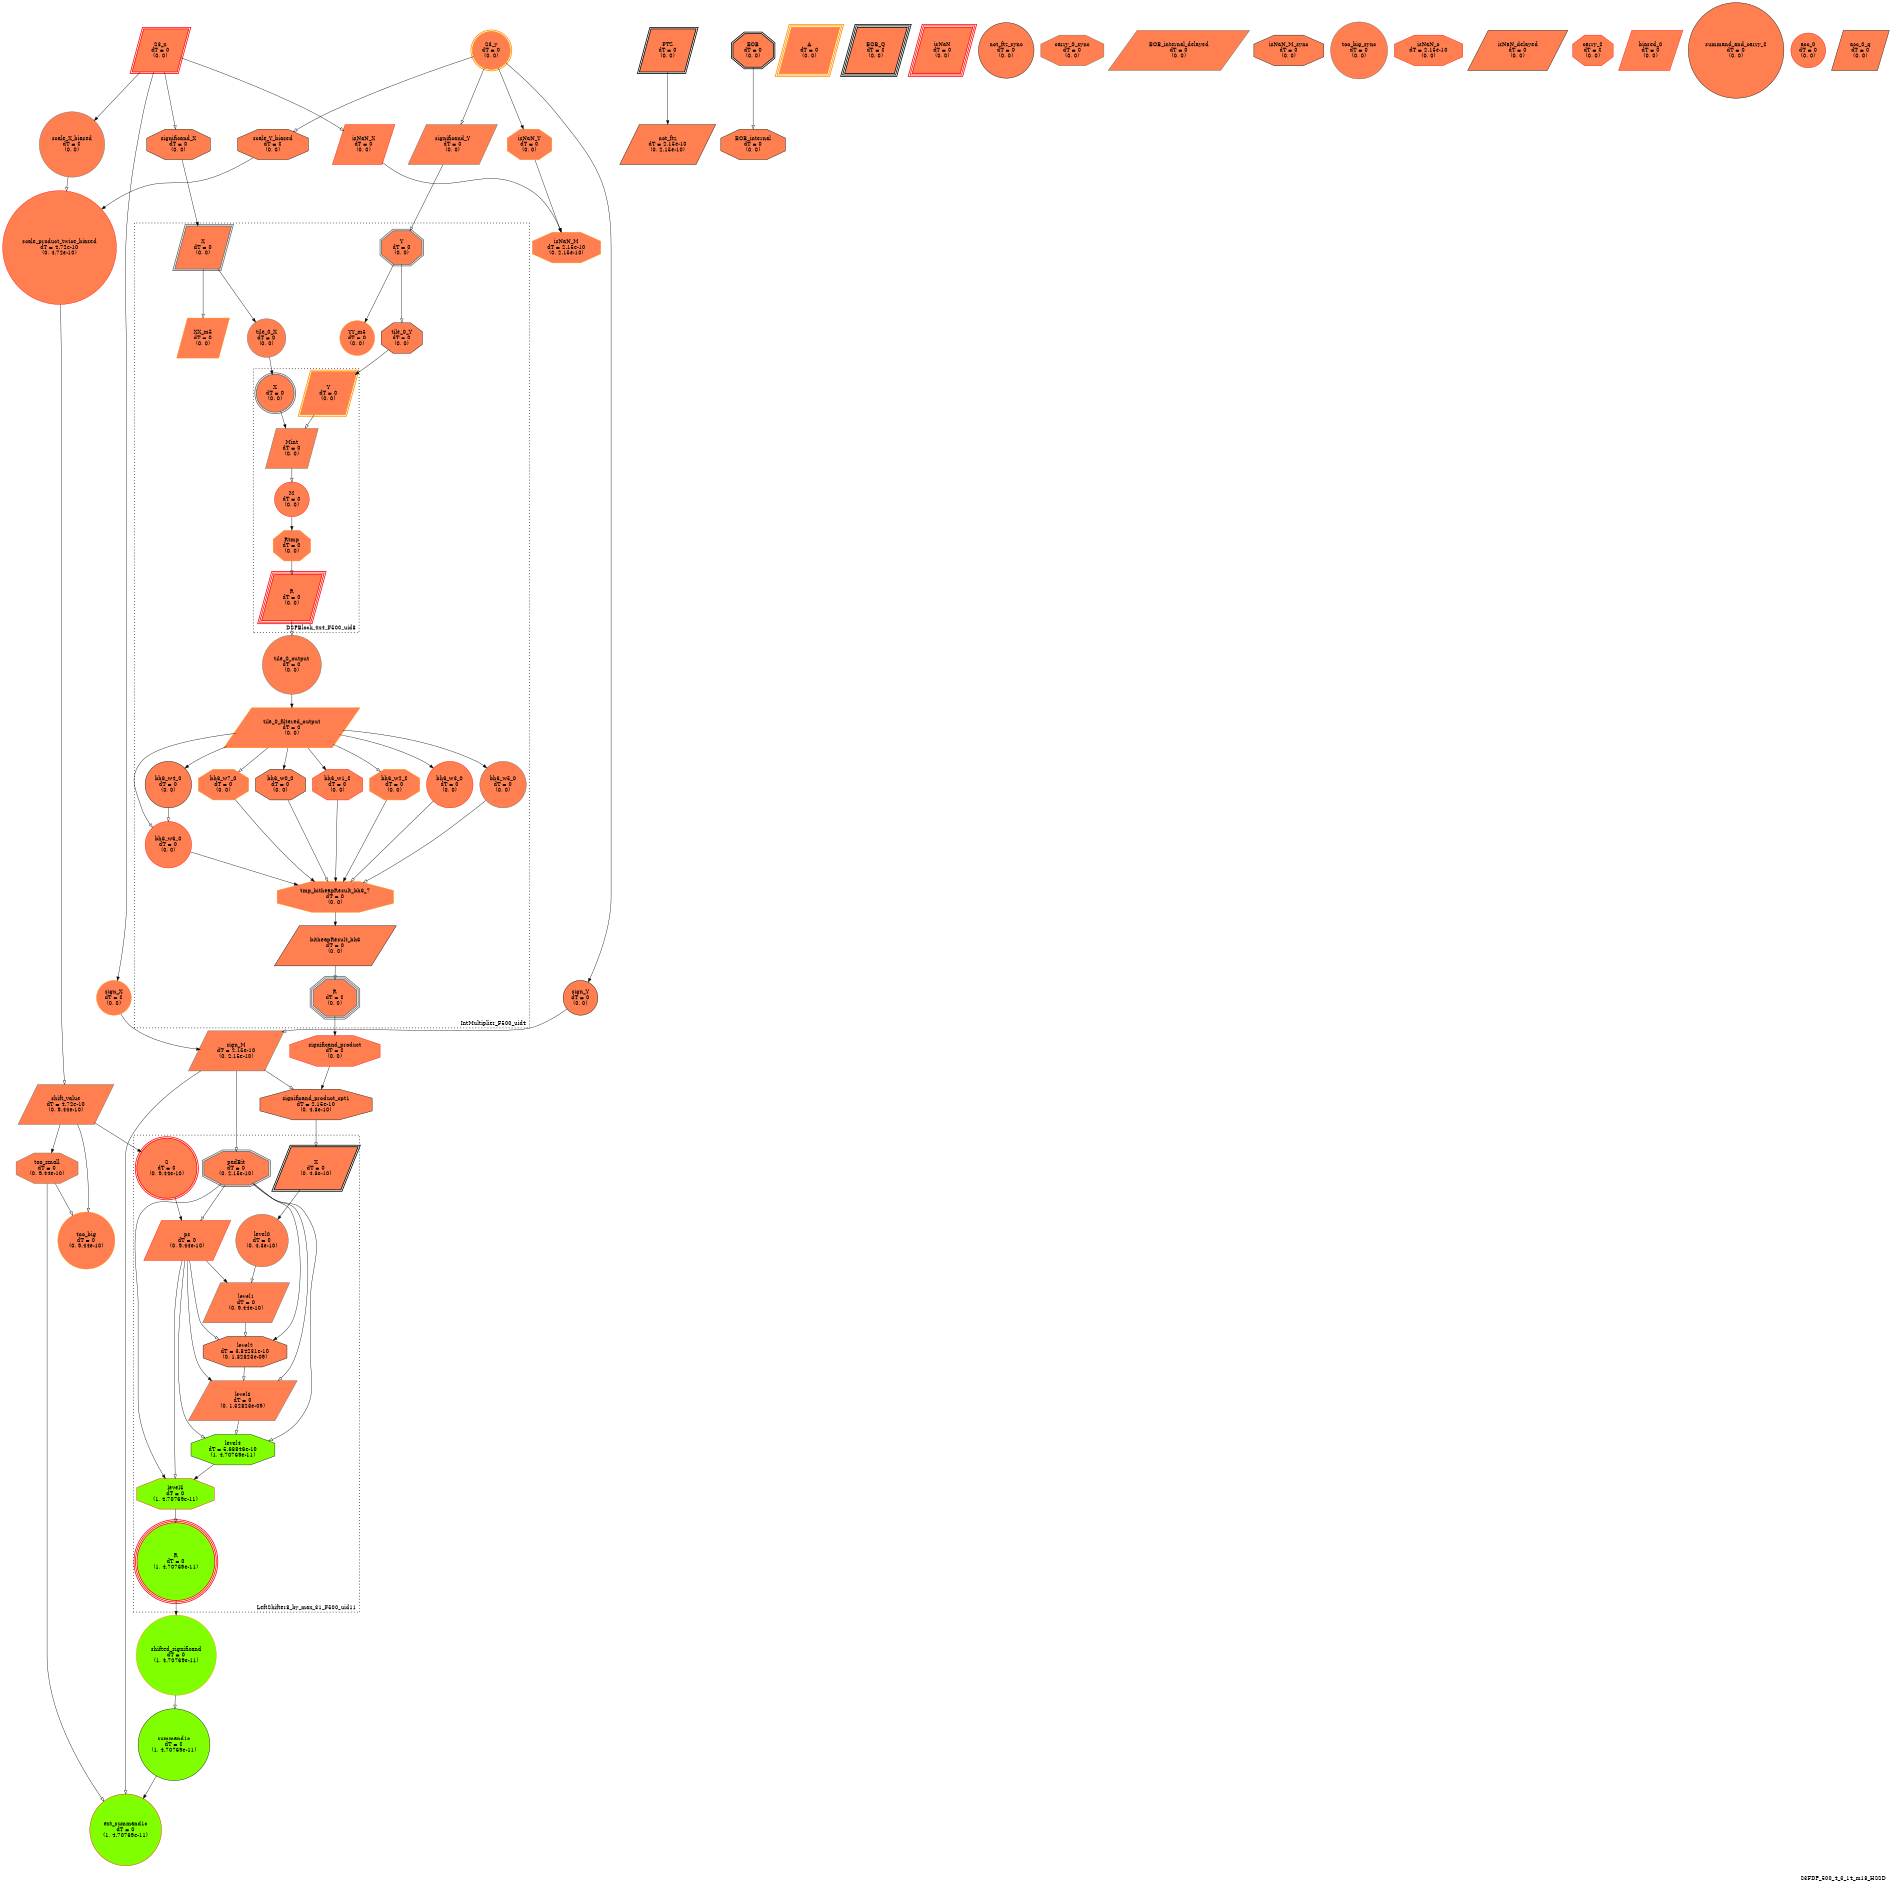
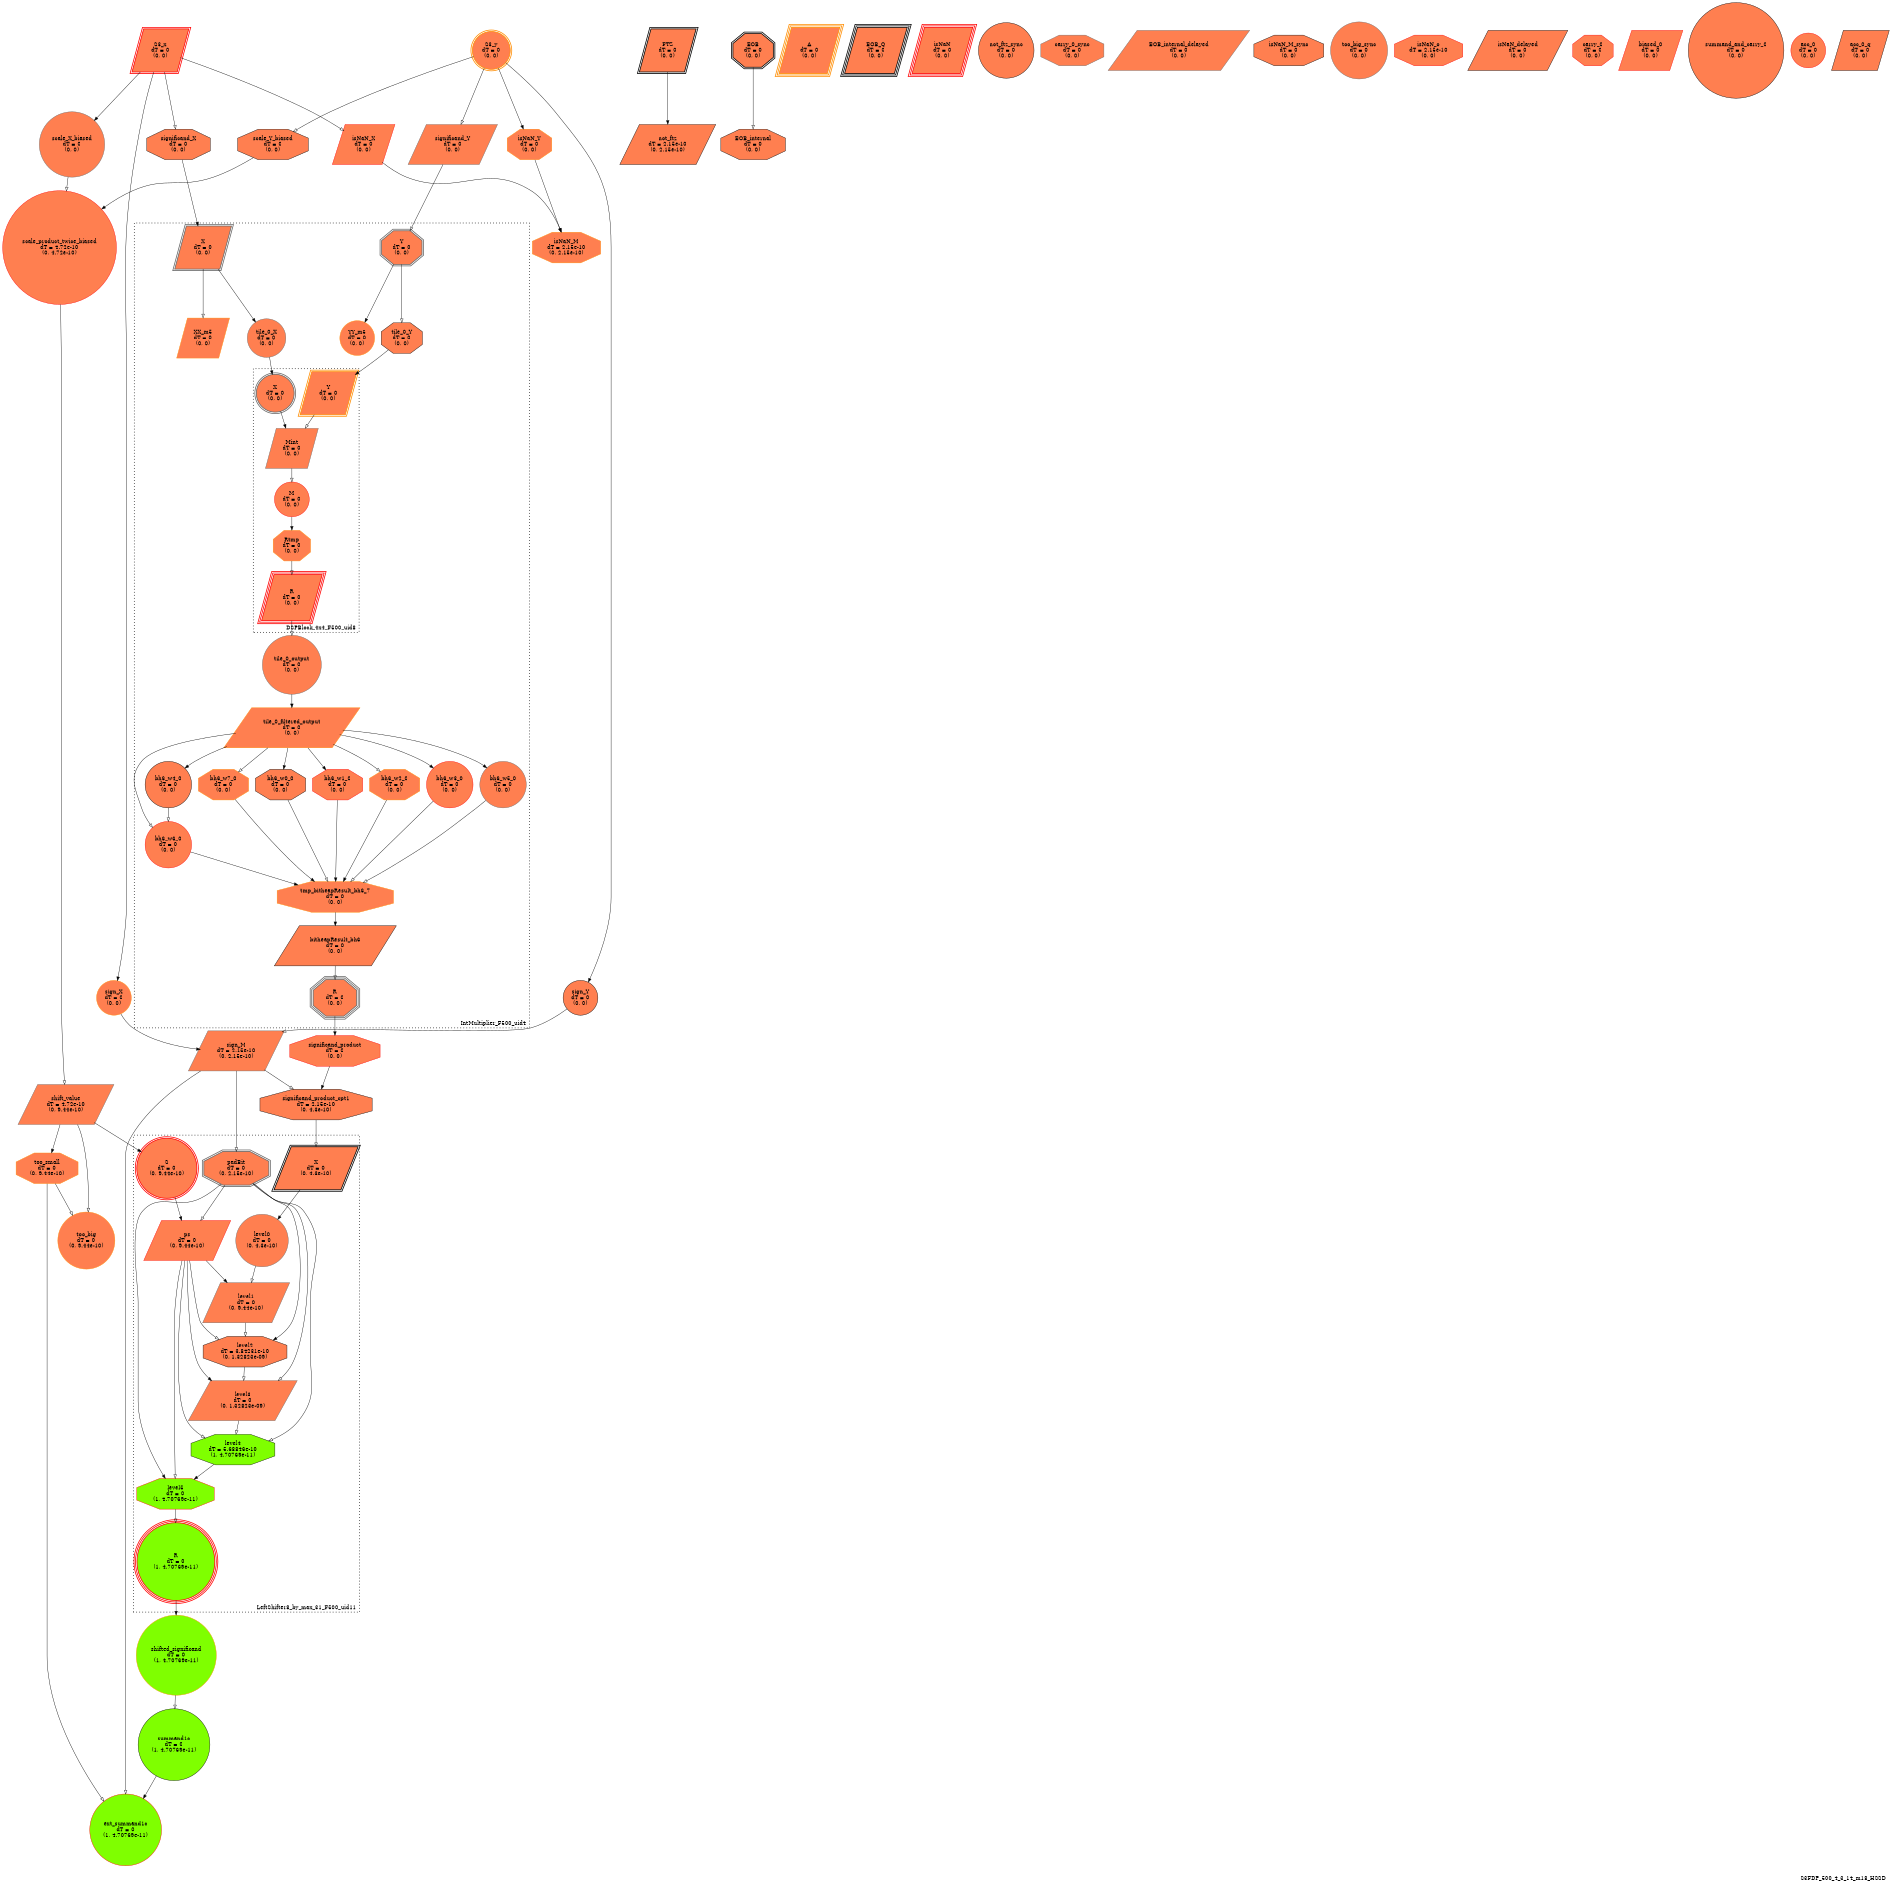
(47, 1168) -> (47, 1168)
